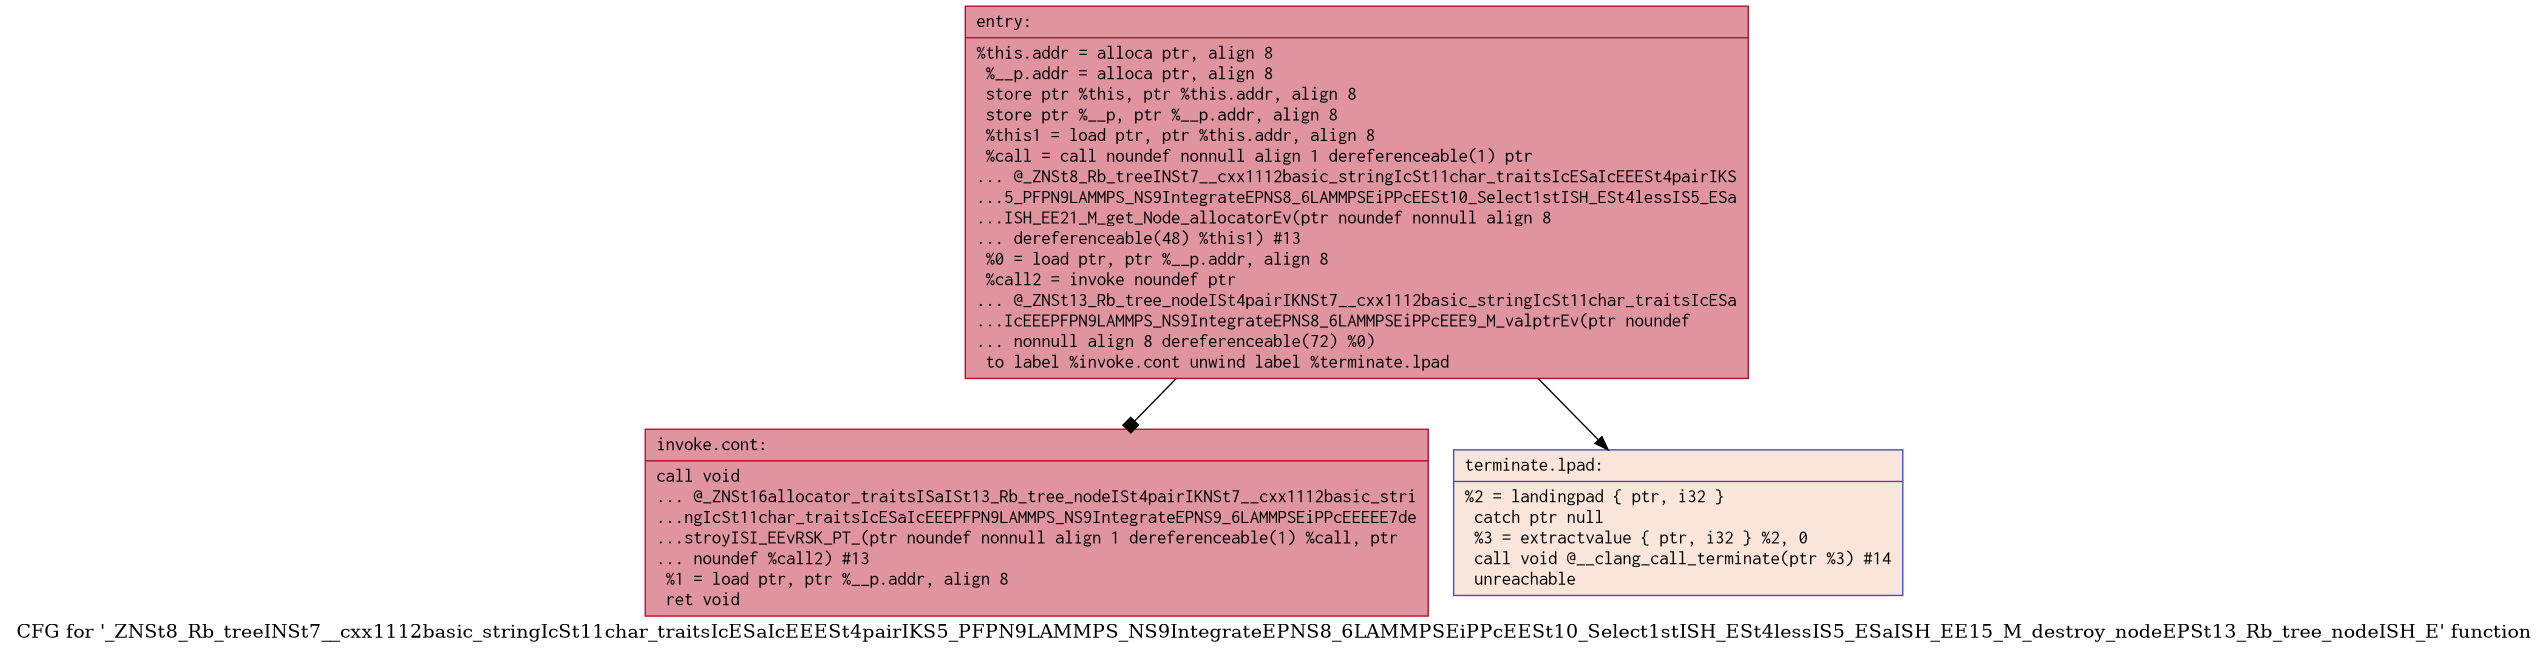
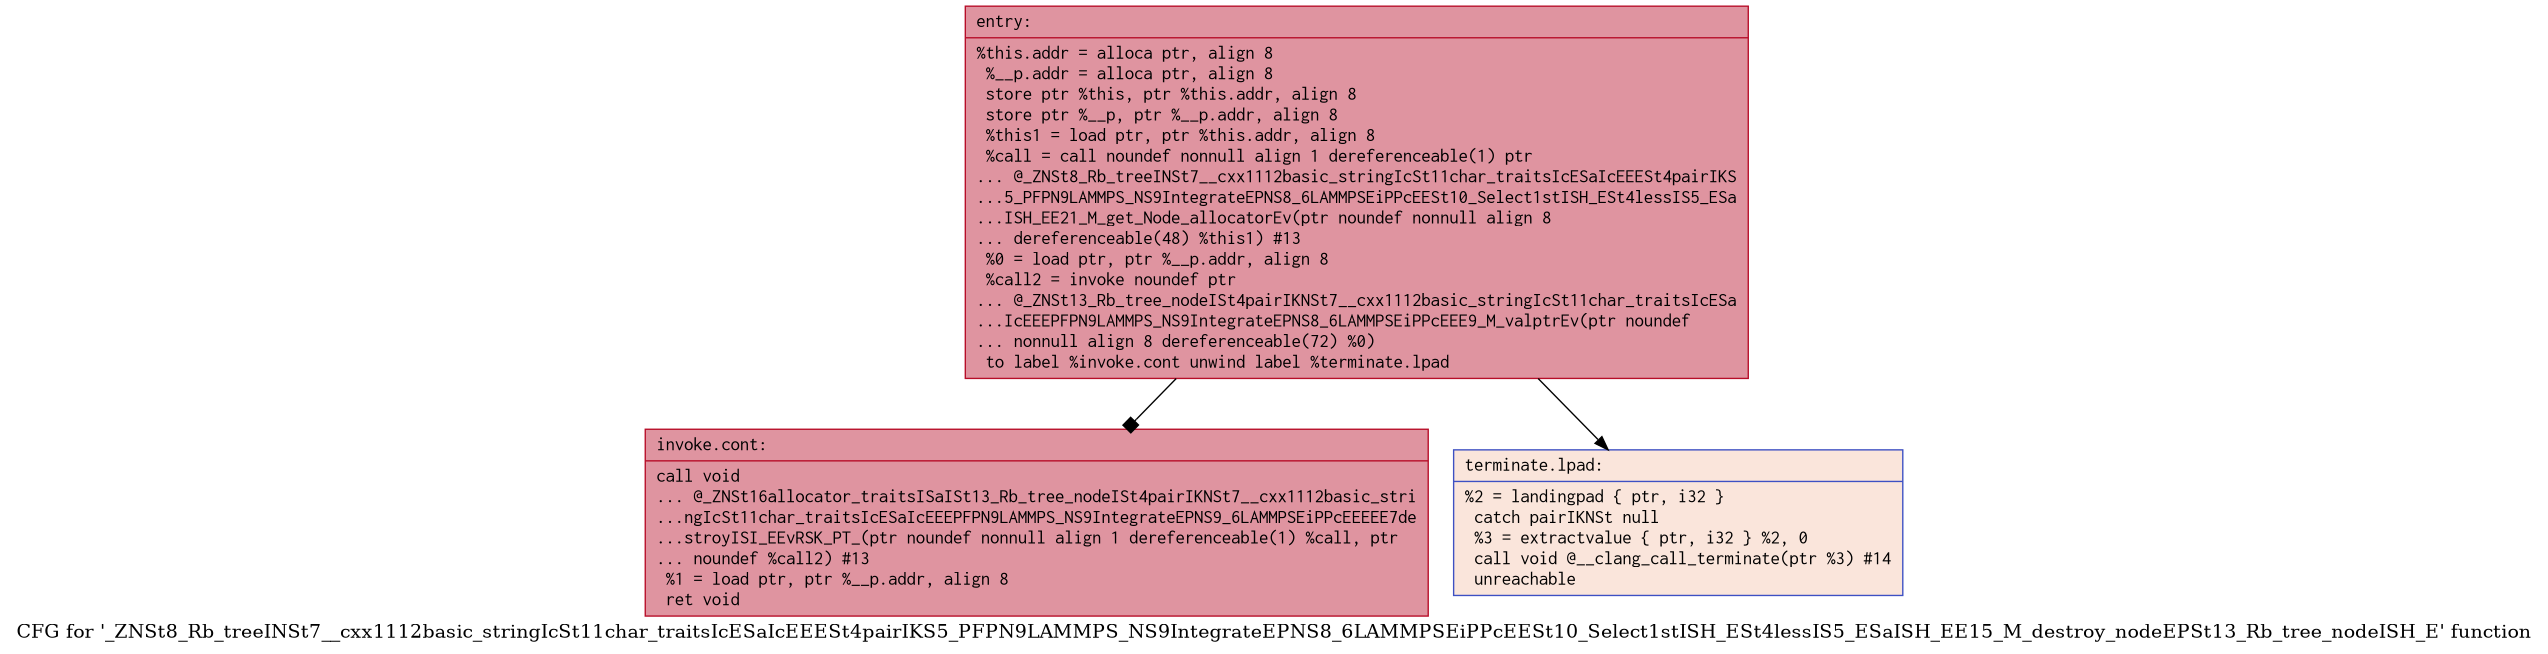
(1535, 517) -> (1562, 517)
